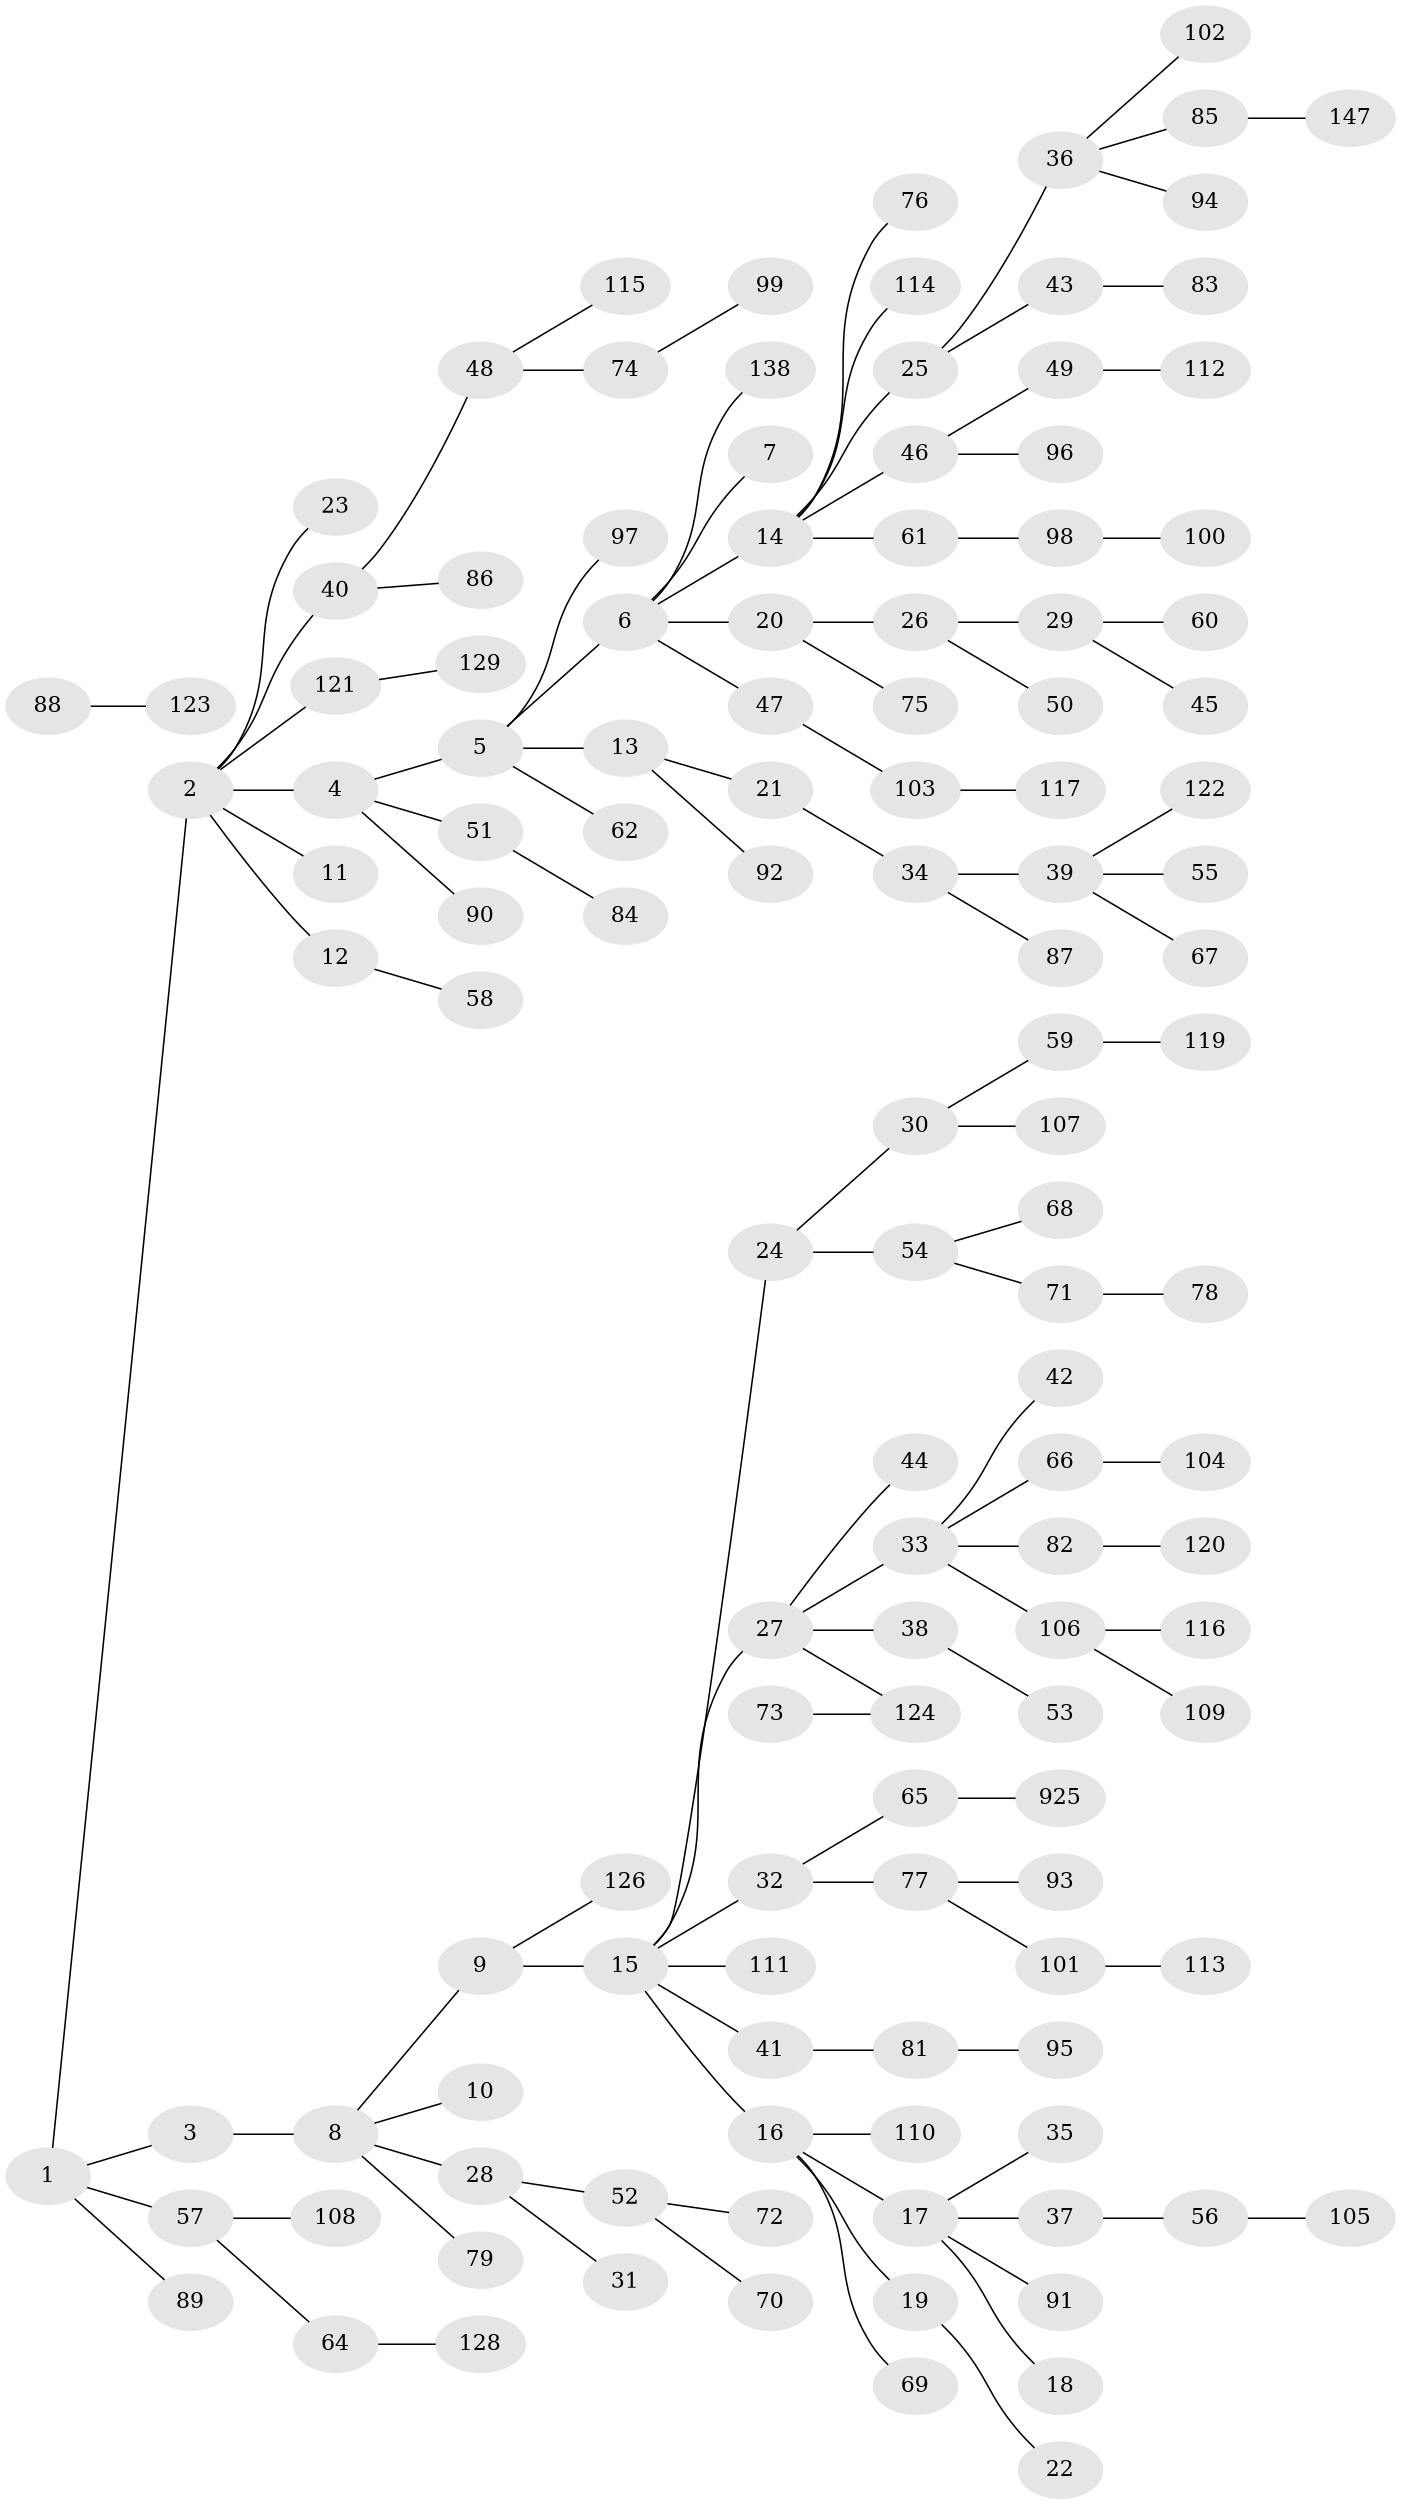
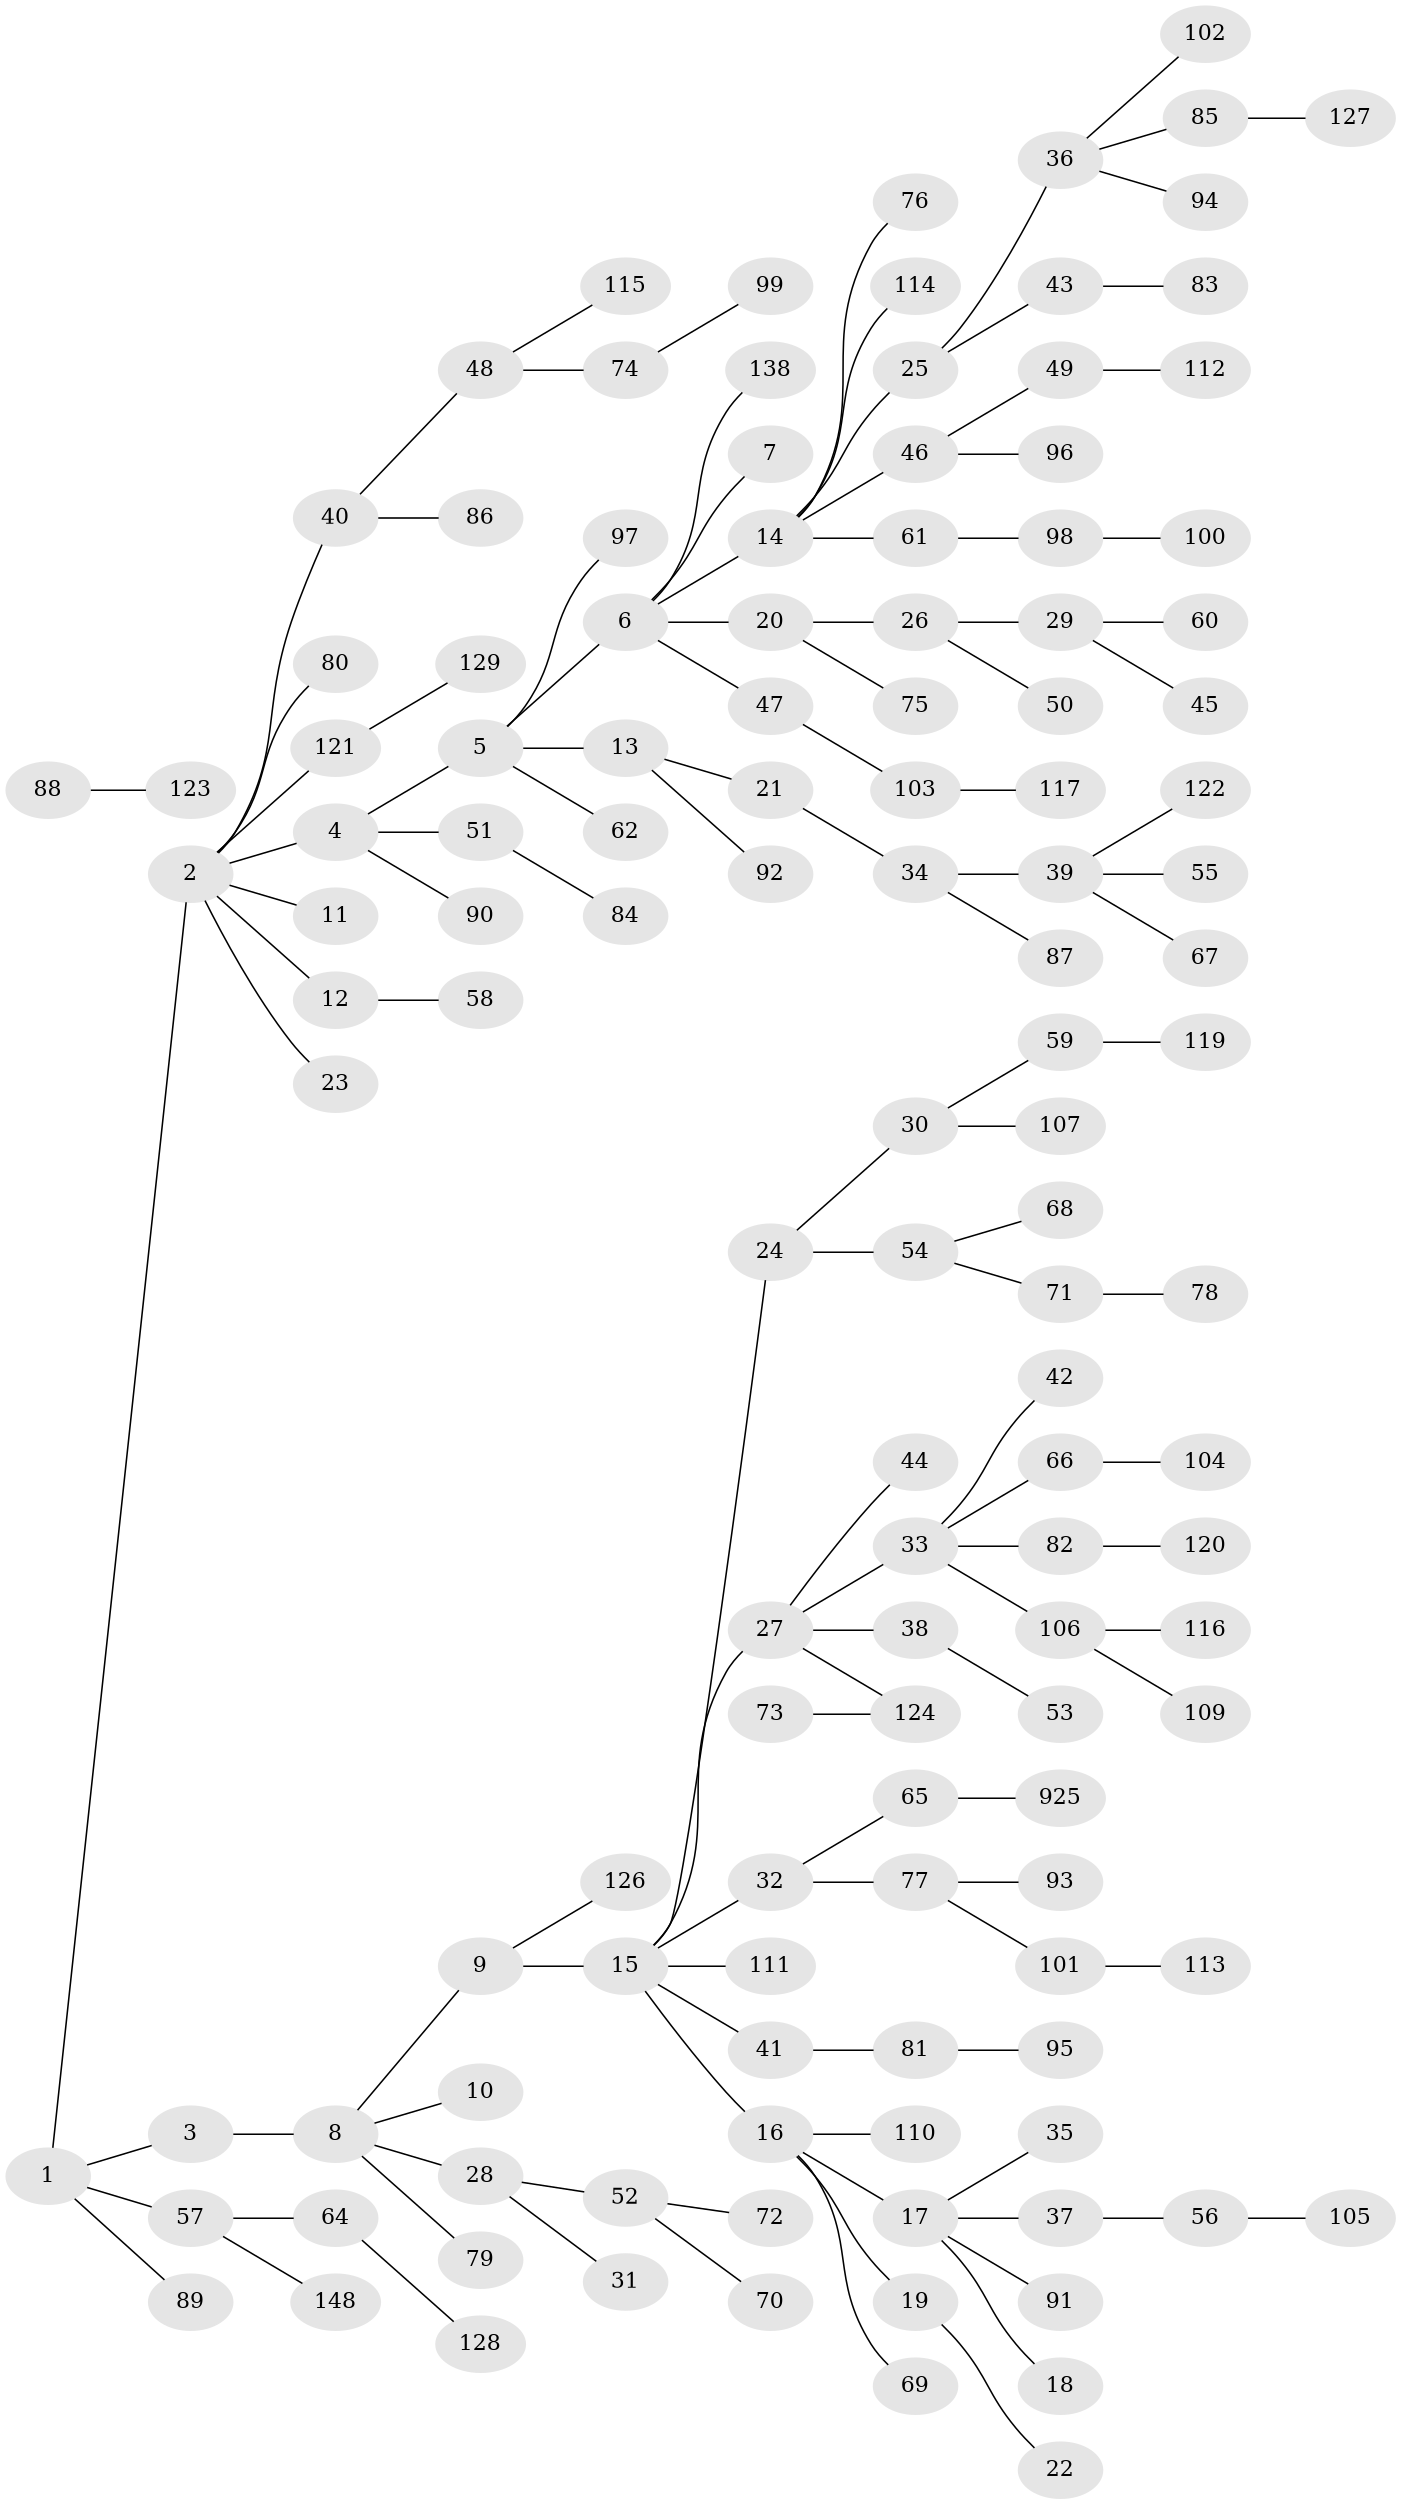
(1350, 118) -> (1350, 118)
none -> (336, 664)
(336, 2218) -> (336, 2302)
